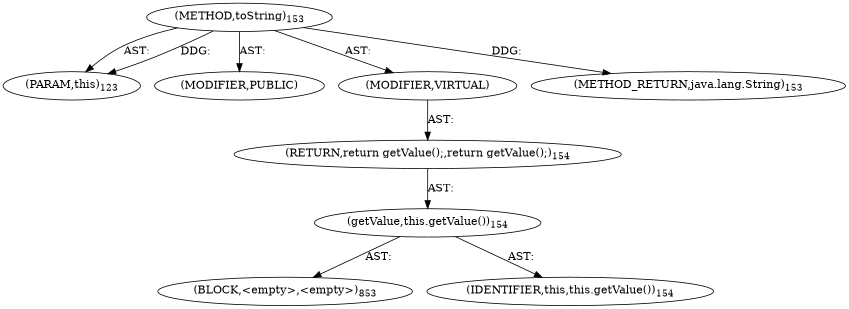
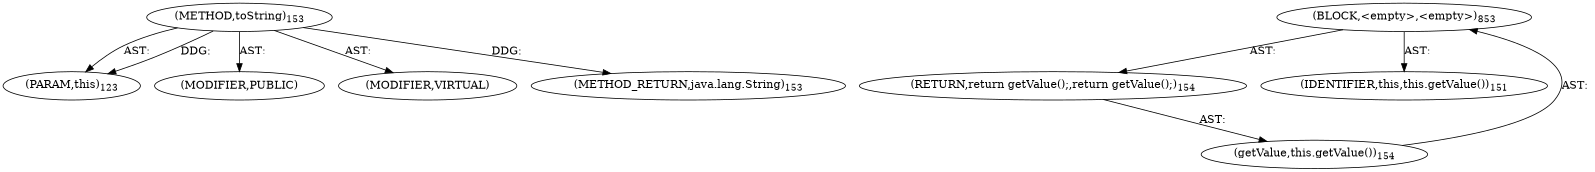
(428, 116) -> (1235, 50)
(495, 255) -> (1404, 48)
(665, 290) -> (1499, 85)
